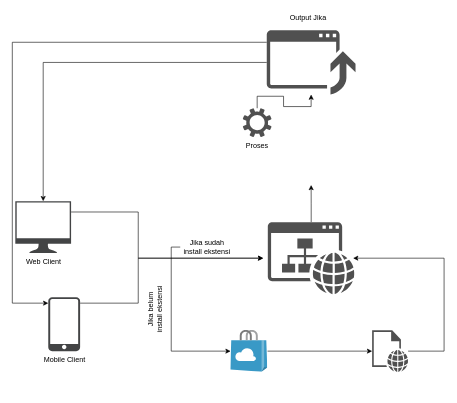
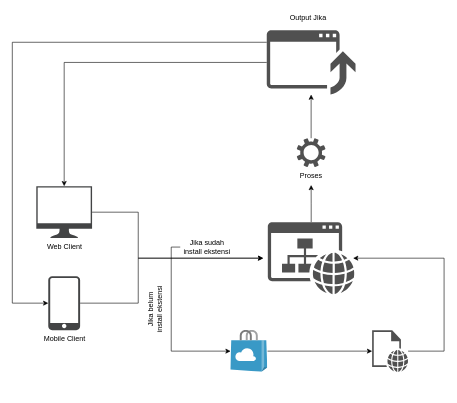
(257, 123) -> (311, 153)
(43, 227) -> (64, 212)
(64, 324) -> (64, 303)
